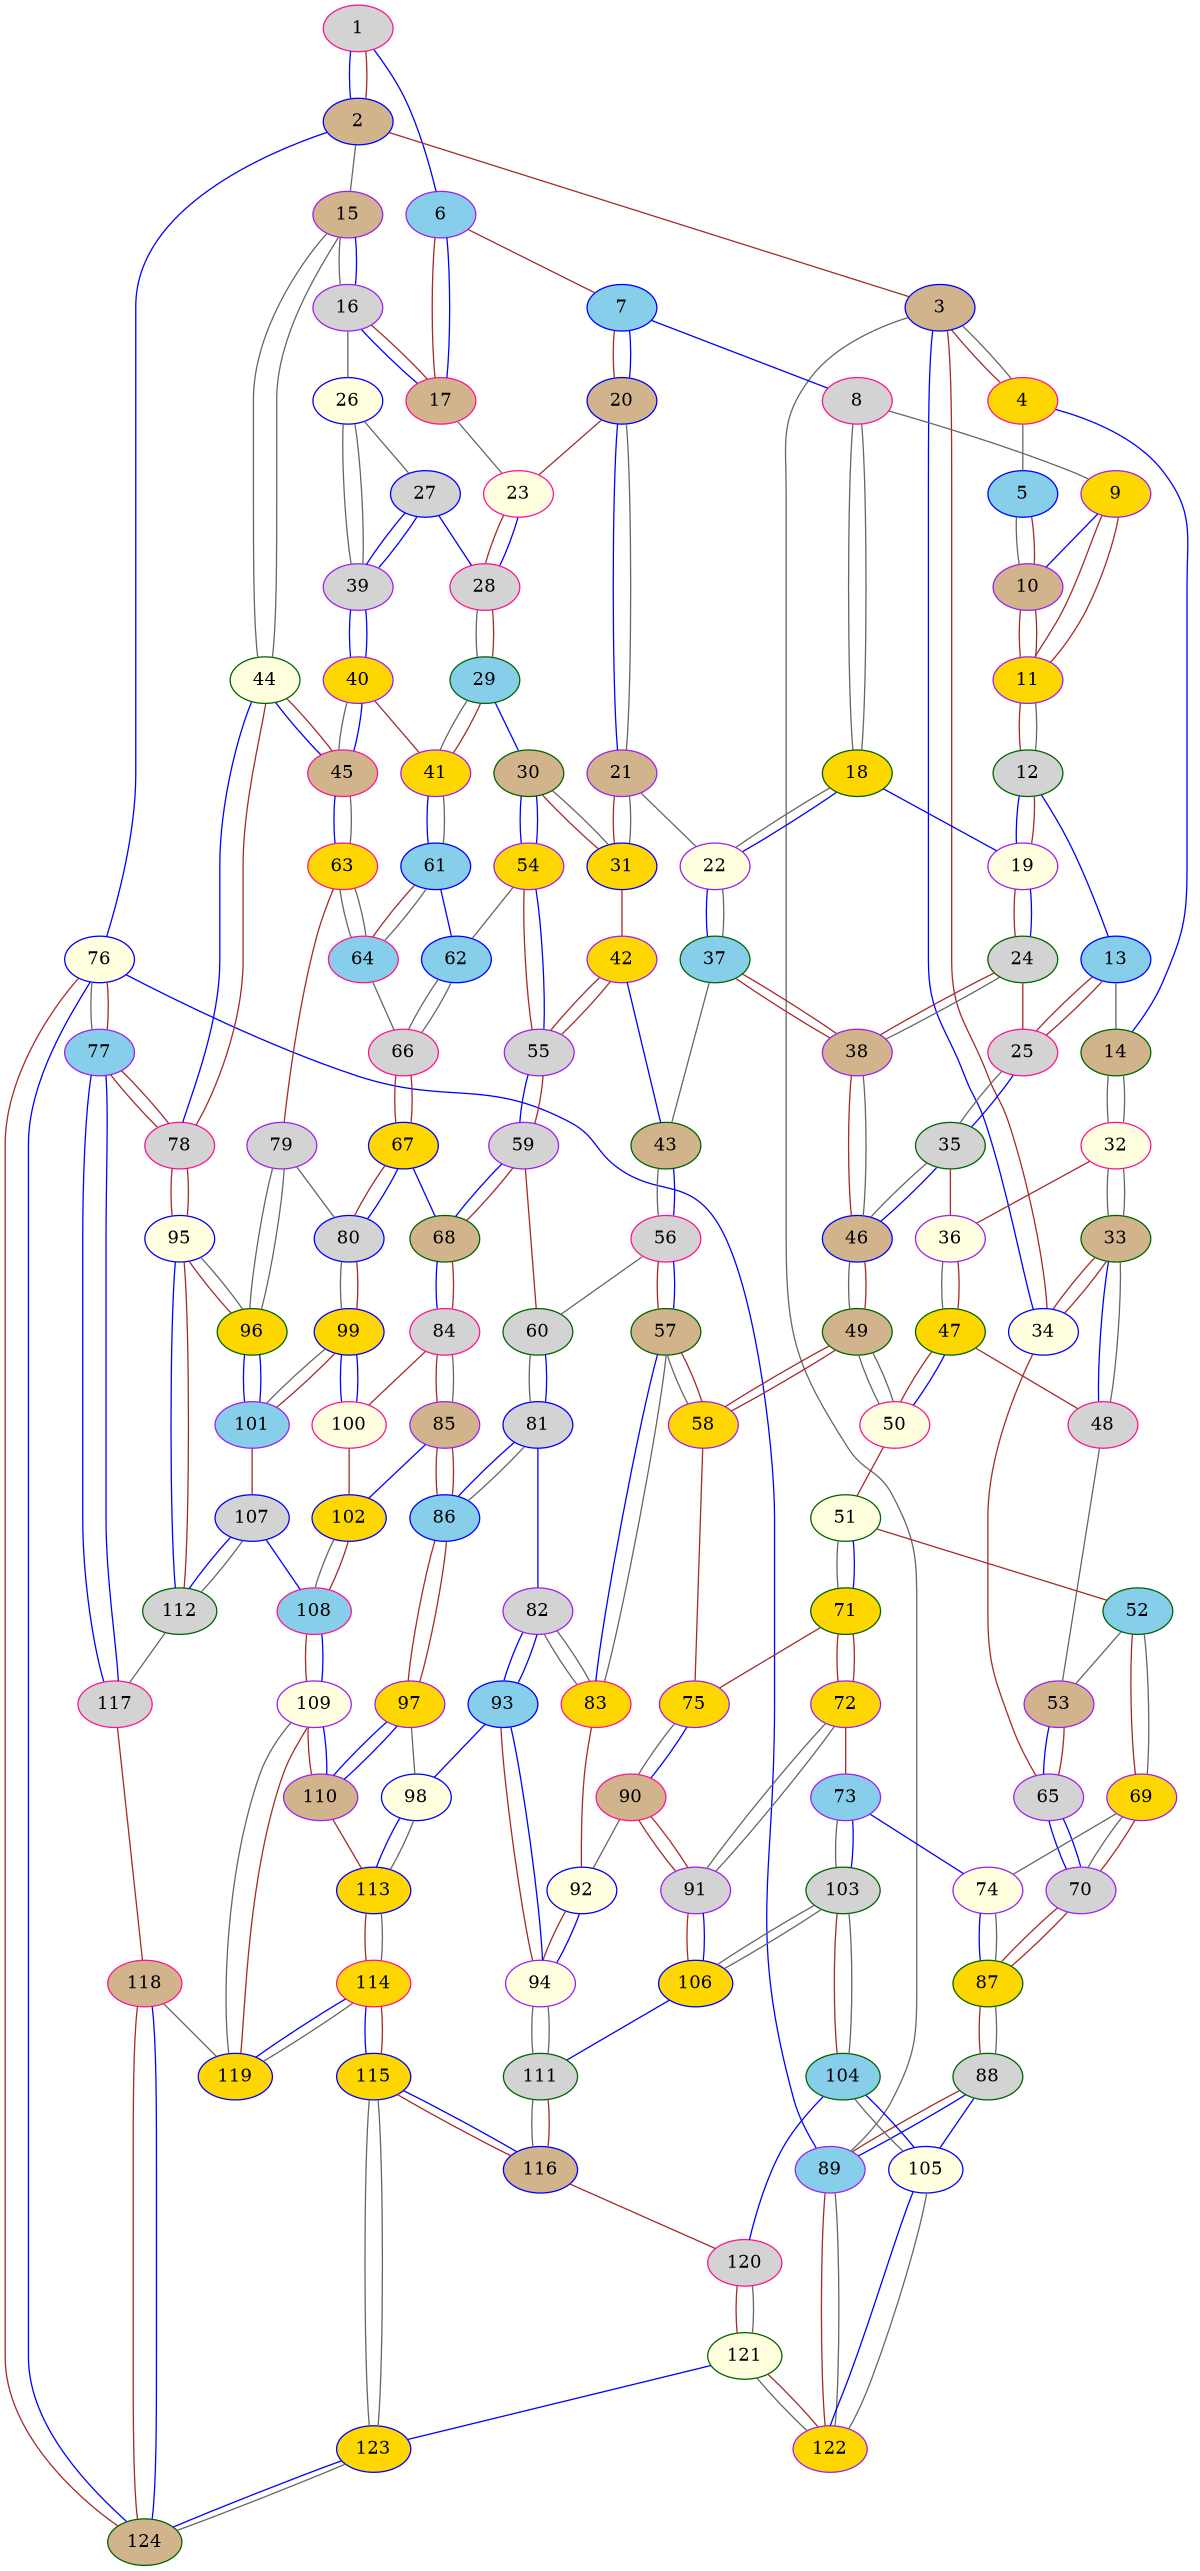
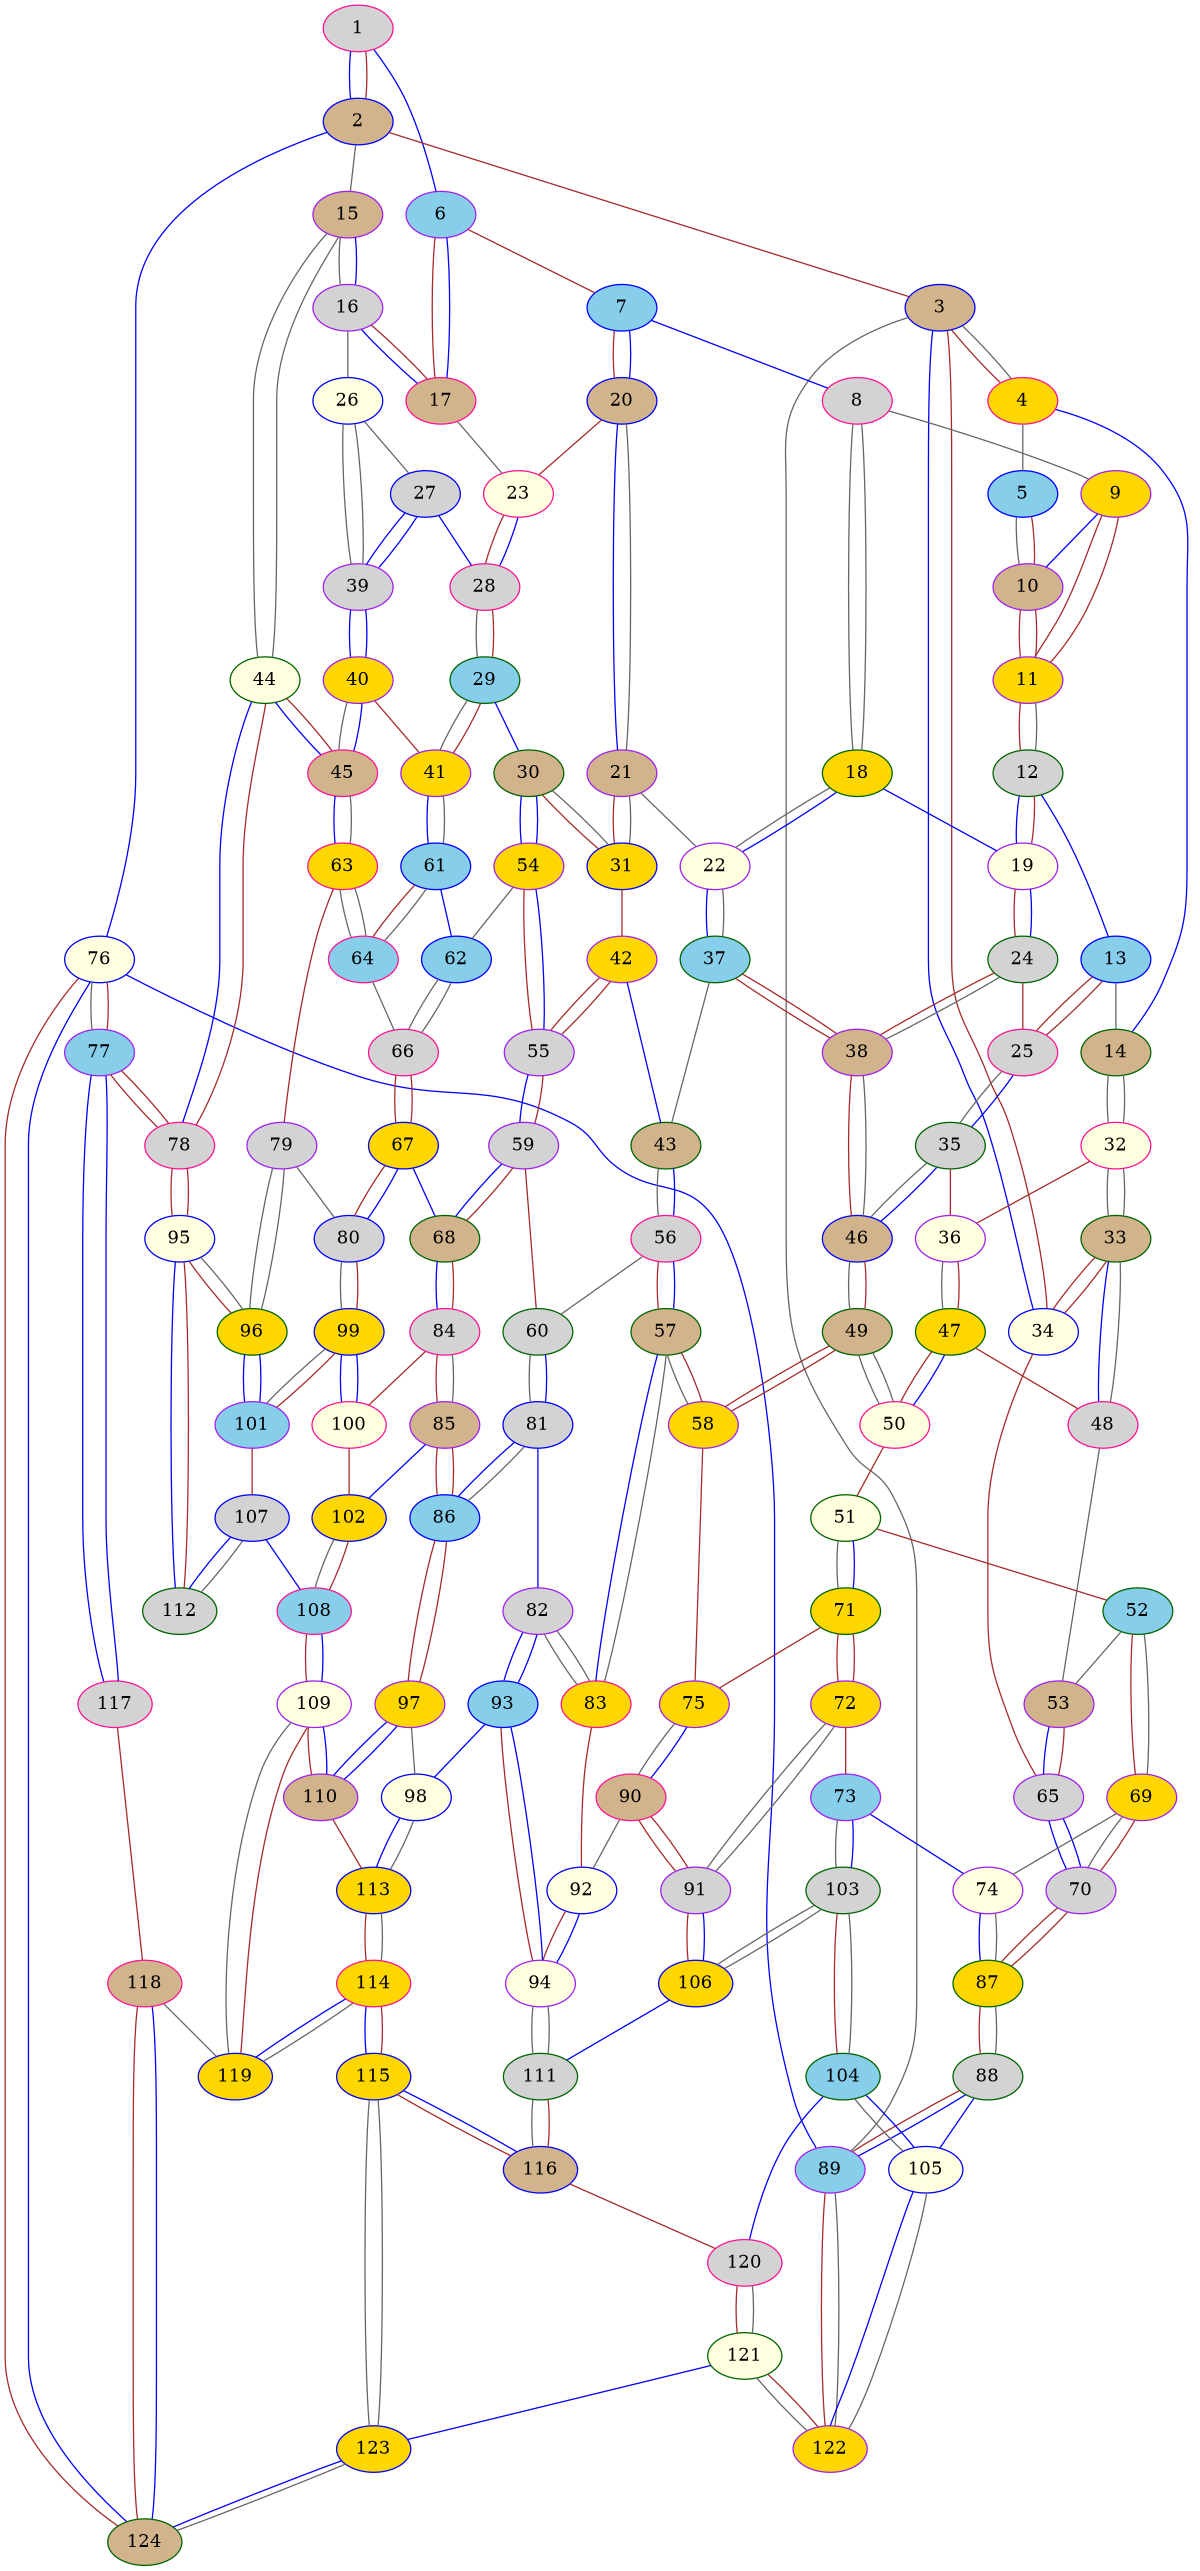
(147, 1658) -> none
